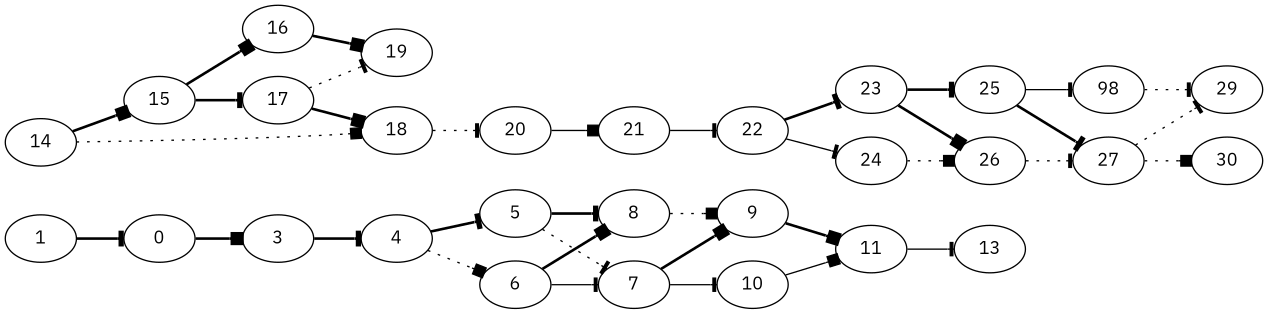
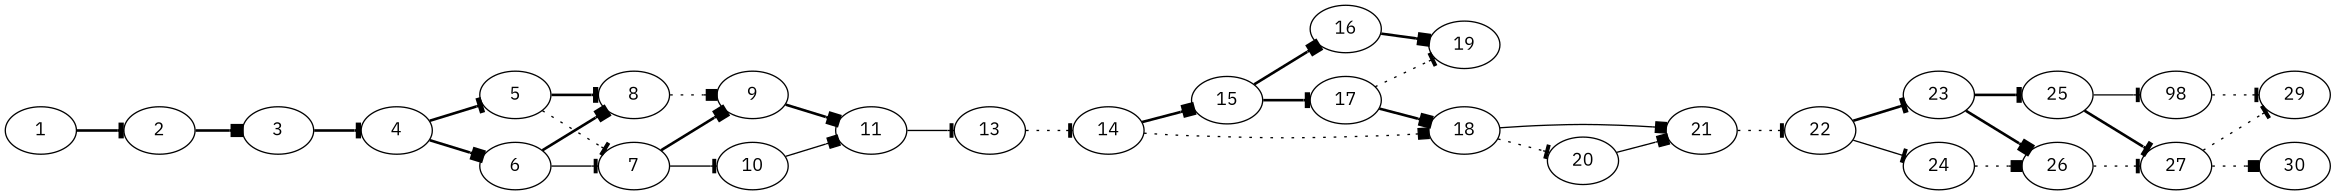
none -> (1576, 124)
(690, 130) -> (1758, 130)
none -> (1046, 130)
(159, 239) -> (159, 130)
(450, 259) -> (450, 146)
